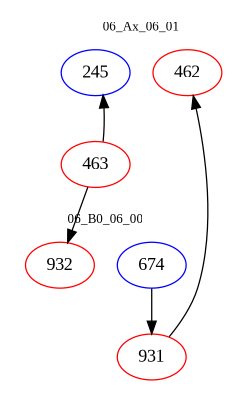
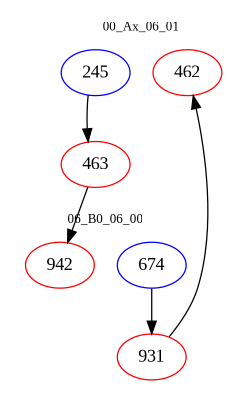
(142, 27) -> (142, 27)
(104, 125) -> (87, 112)
(60, 265) -> (60, 265)
